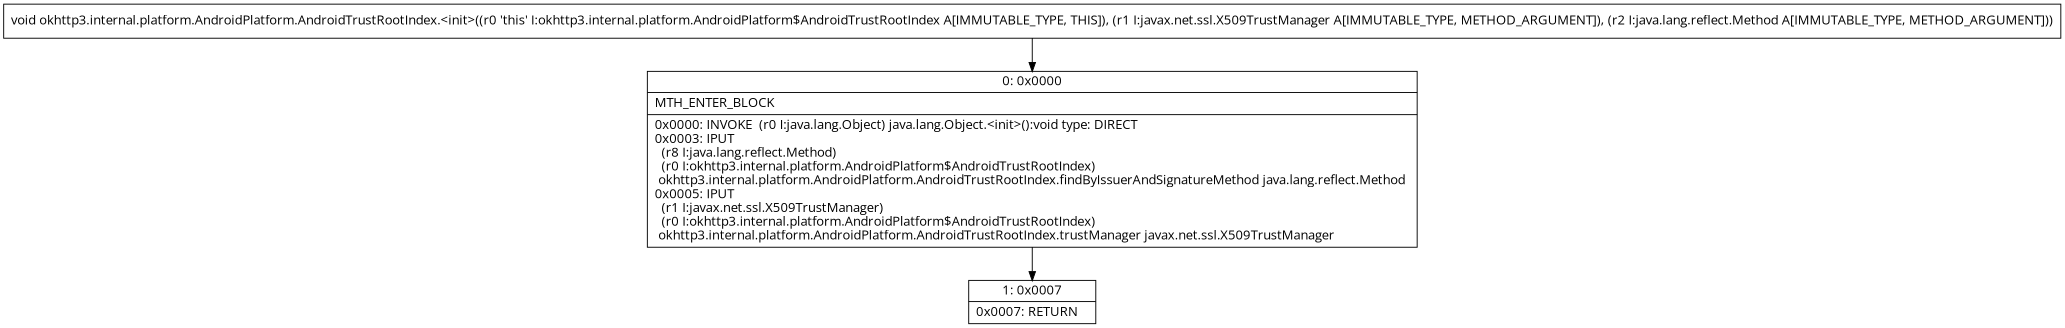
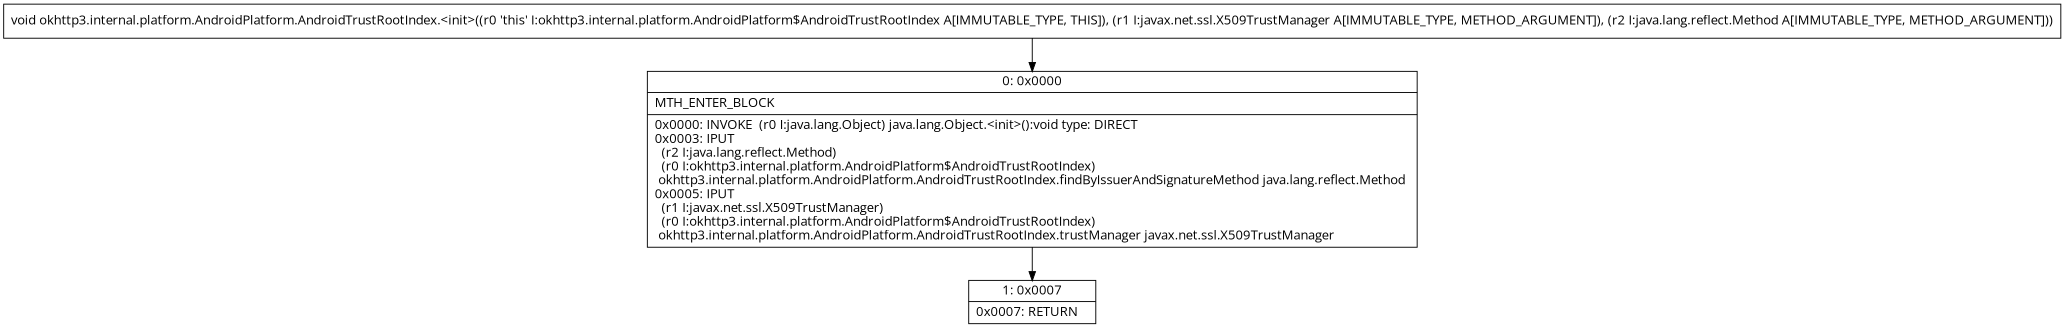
(746, 153) -> (746, 153)
